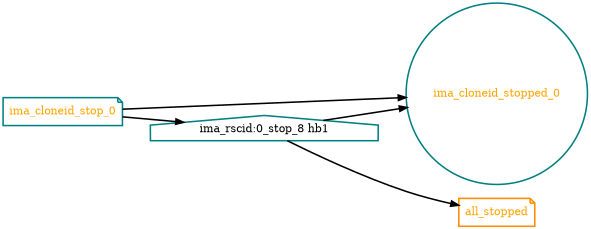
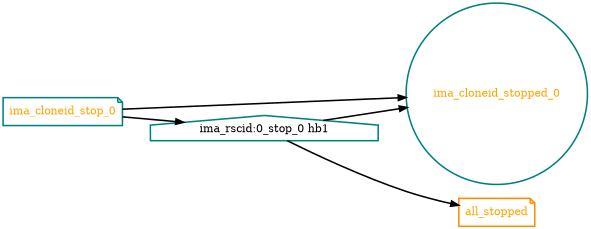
(264, 129) -> (264, 129)
